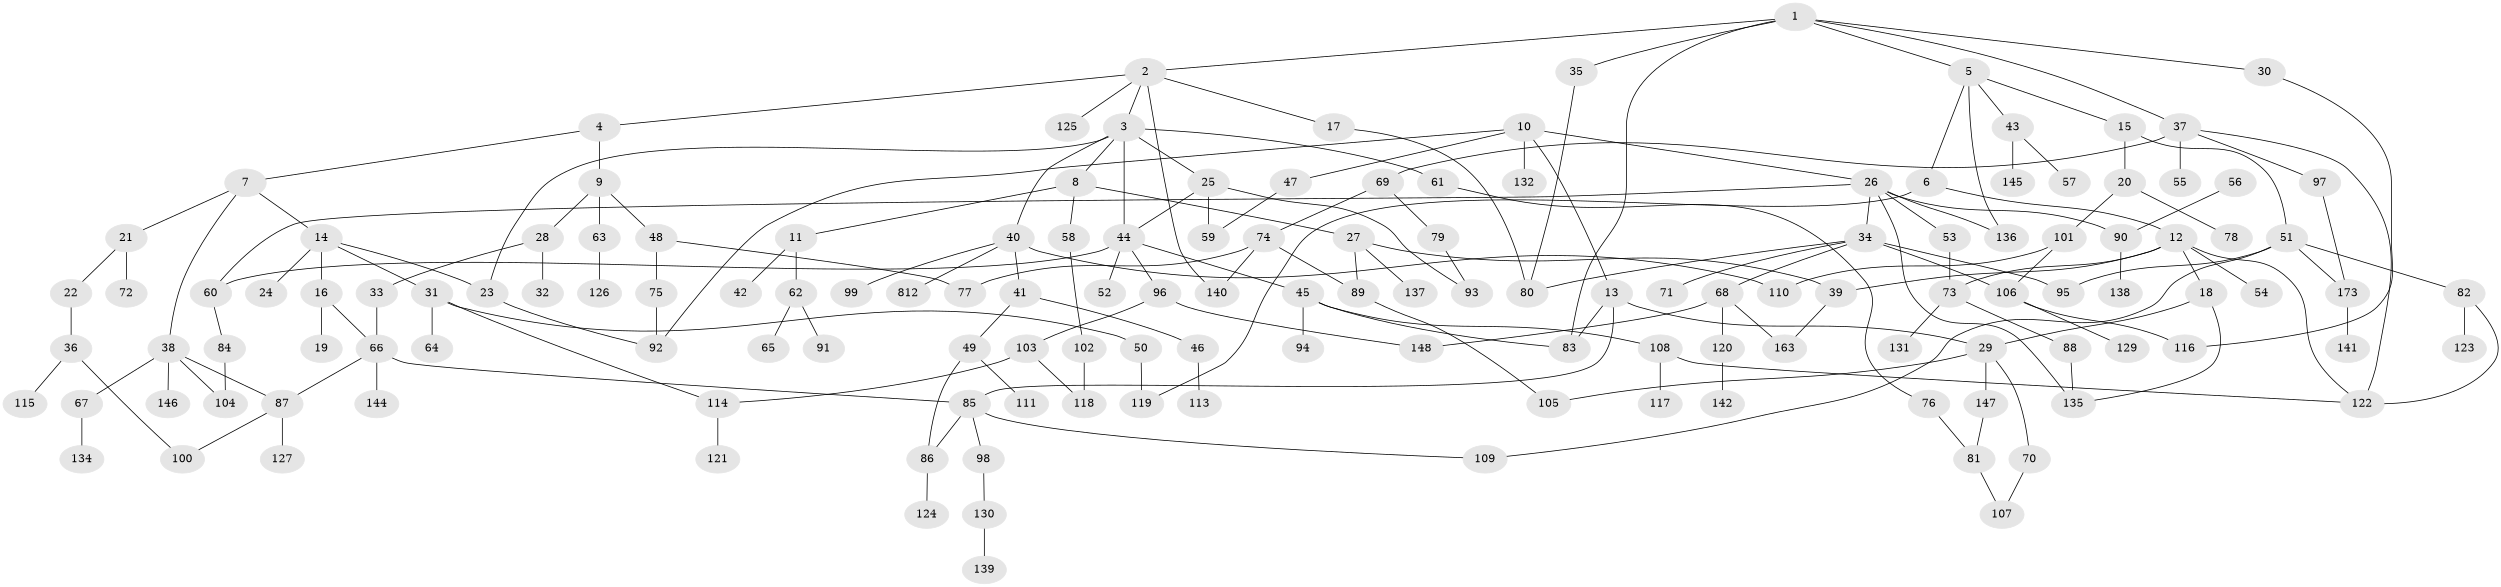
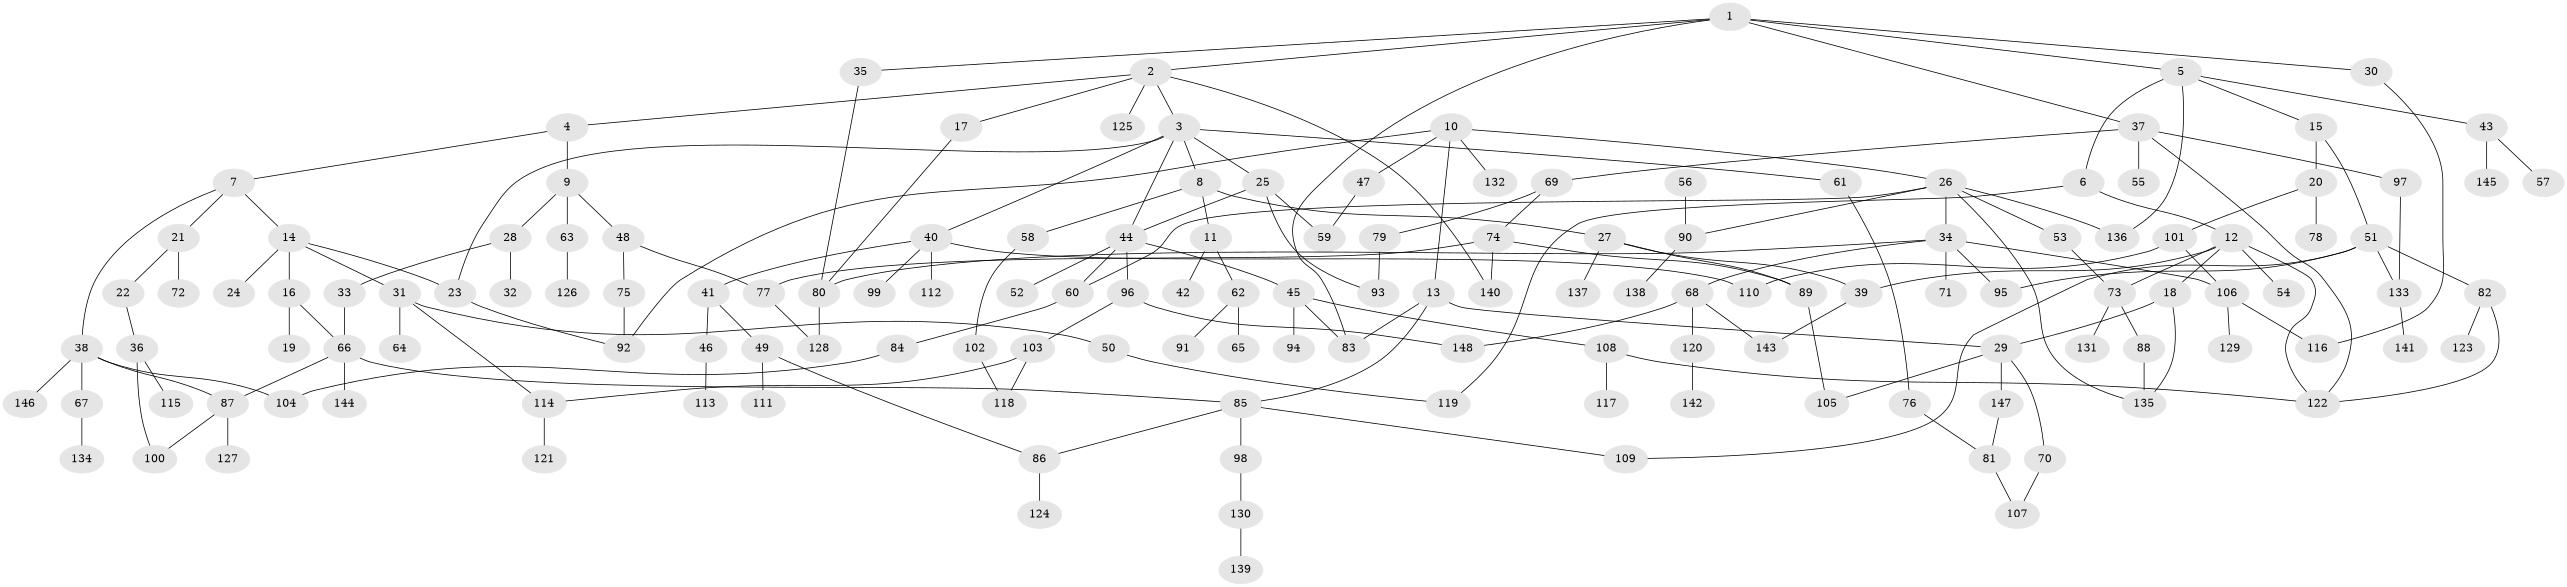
(908, 293) -> (931, 293)
(2348, 293) -> (2399, 293)
none -> (819, 349)
(1785, 349) -> (1766, 349)
